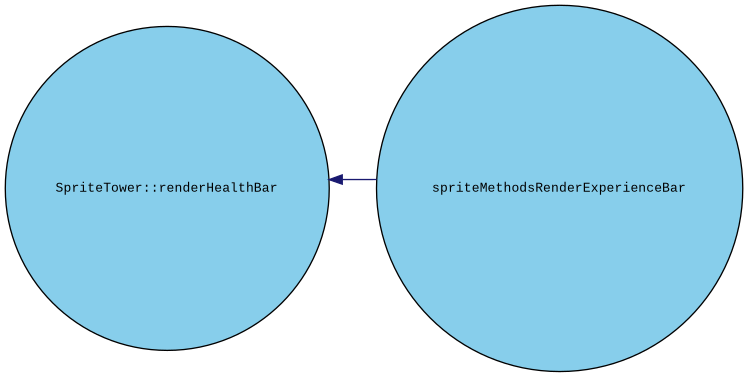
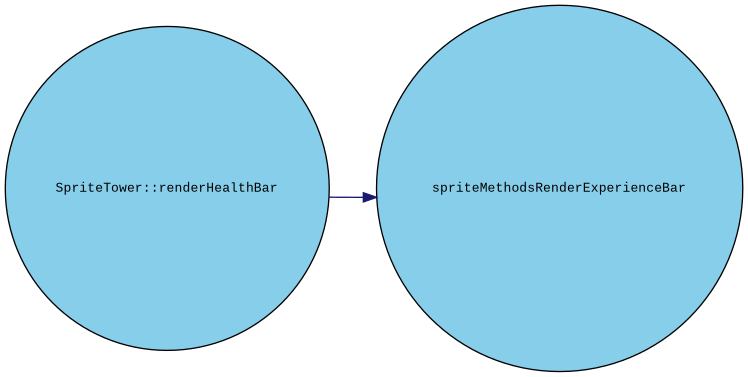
(359, 179) -> (346, 197)
